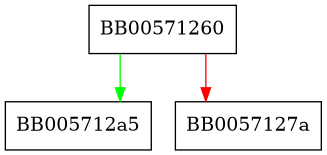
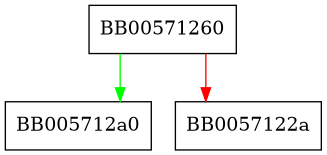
(78, 126) -> (78, 126)
(248, 126) -> (248, 126)
